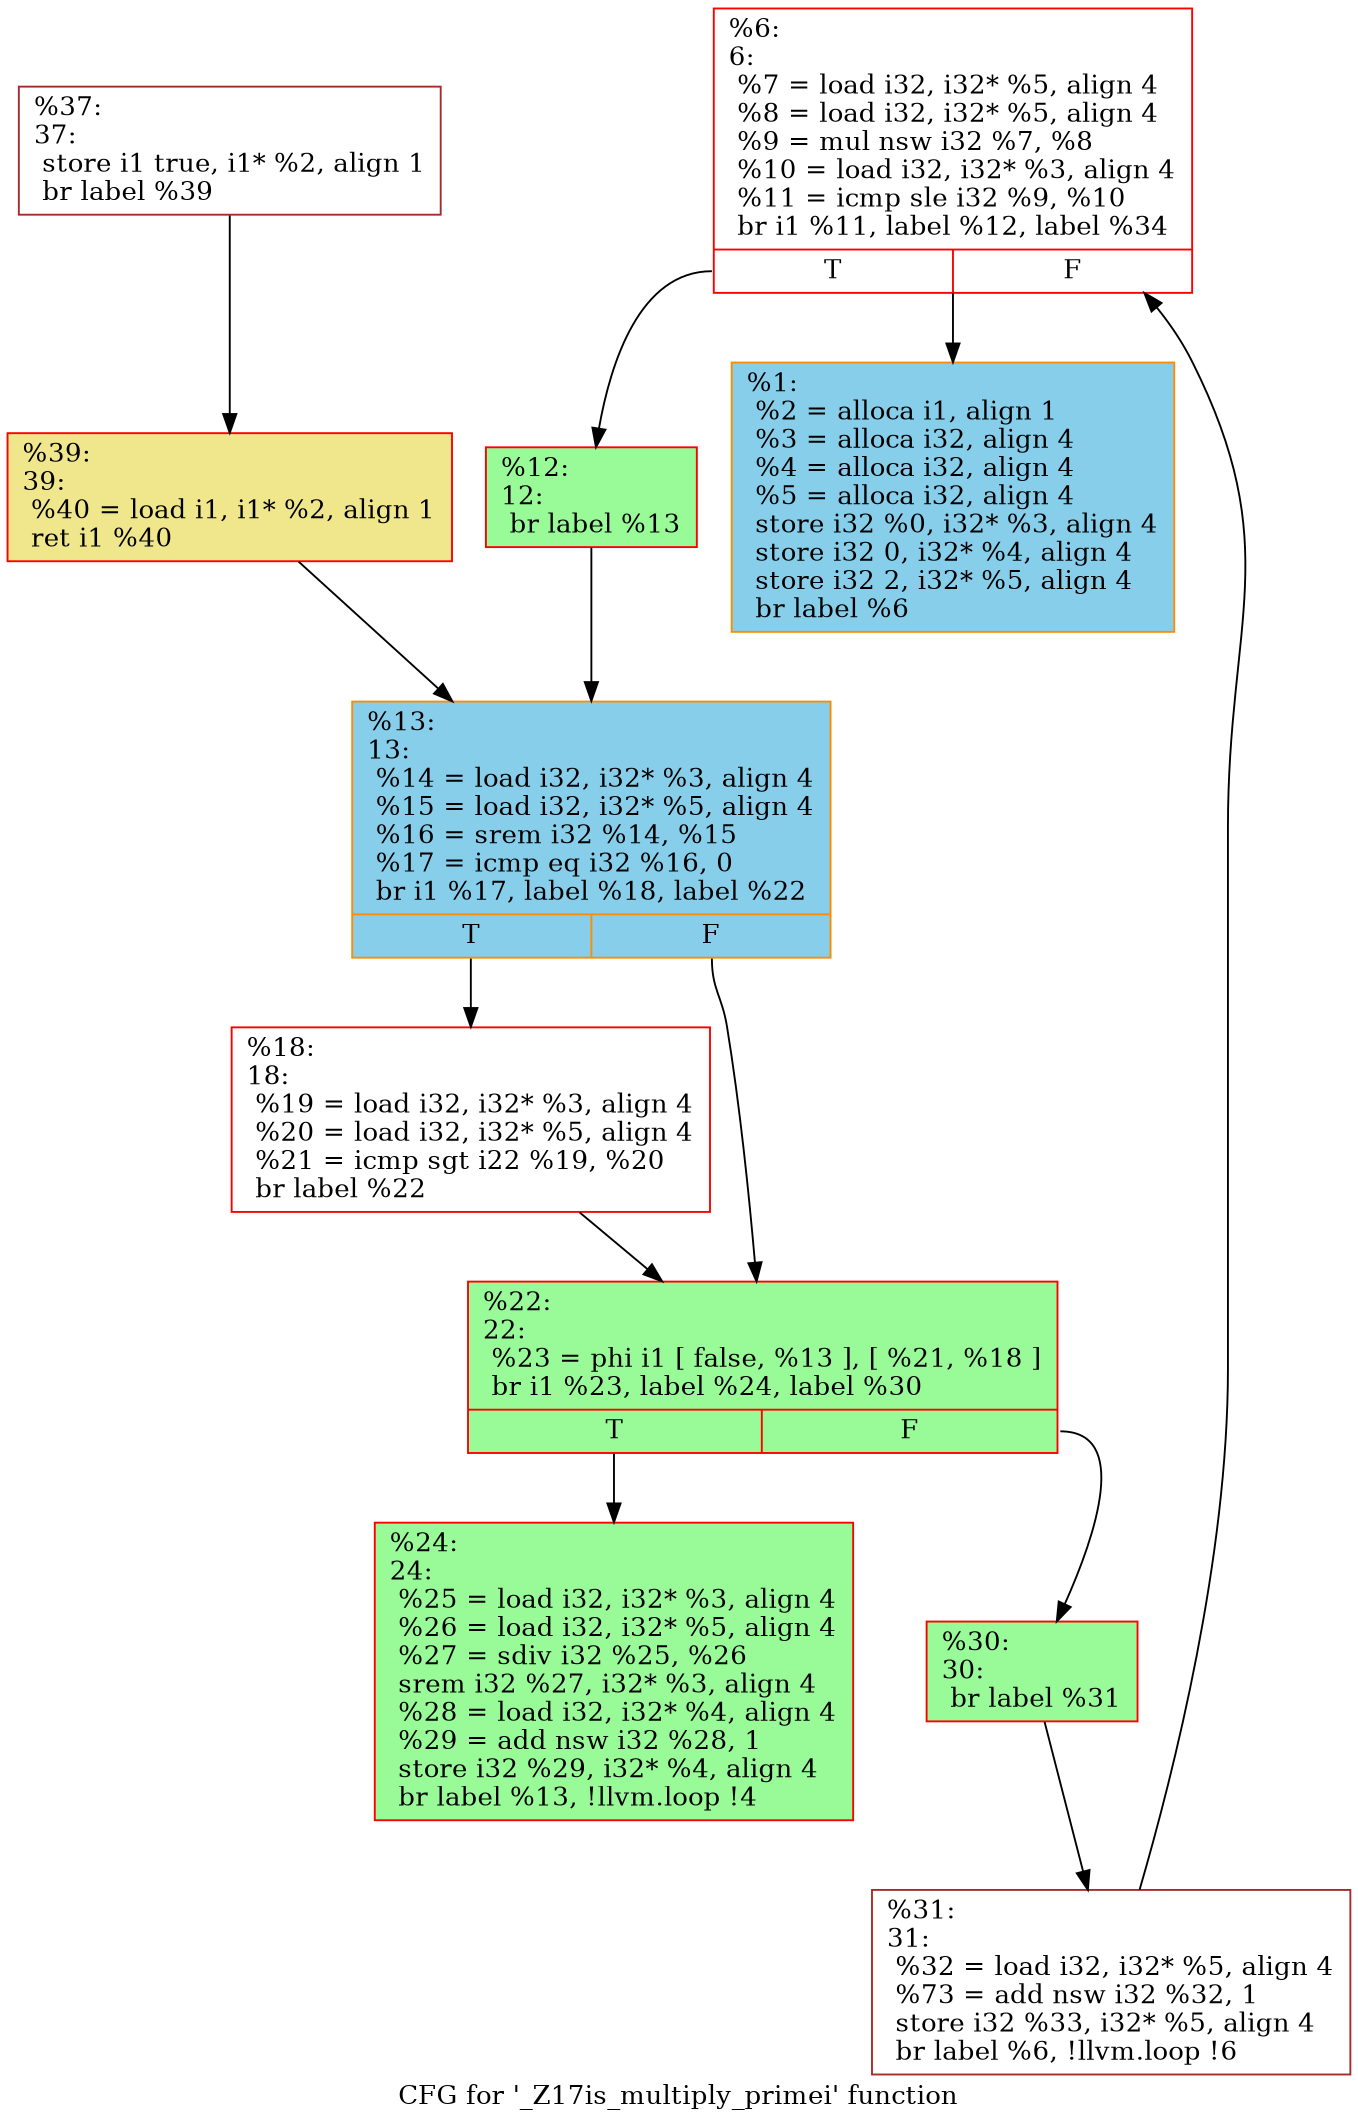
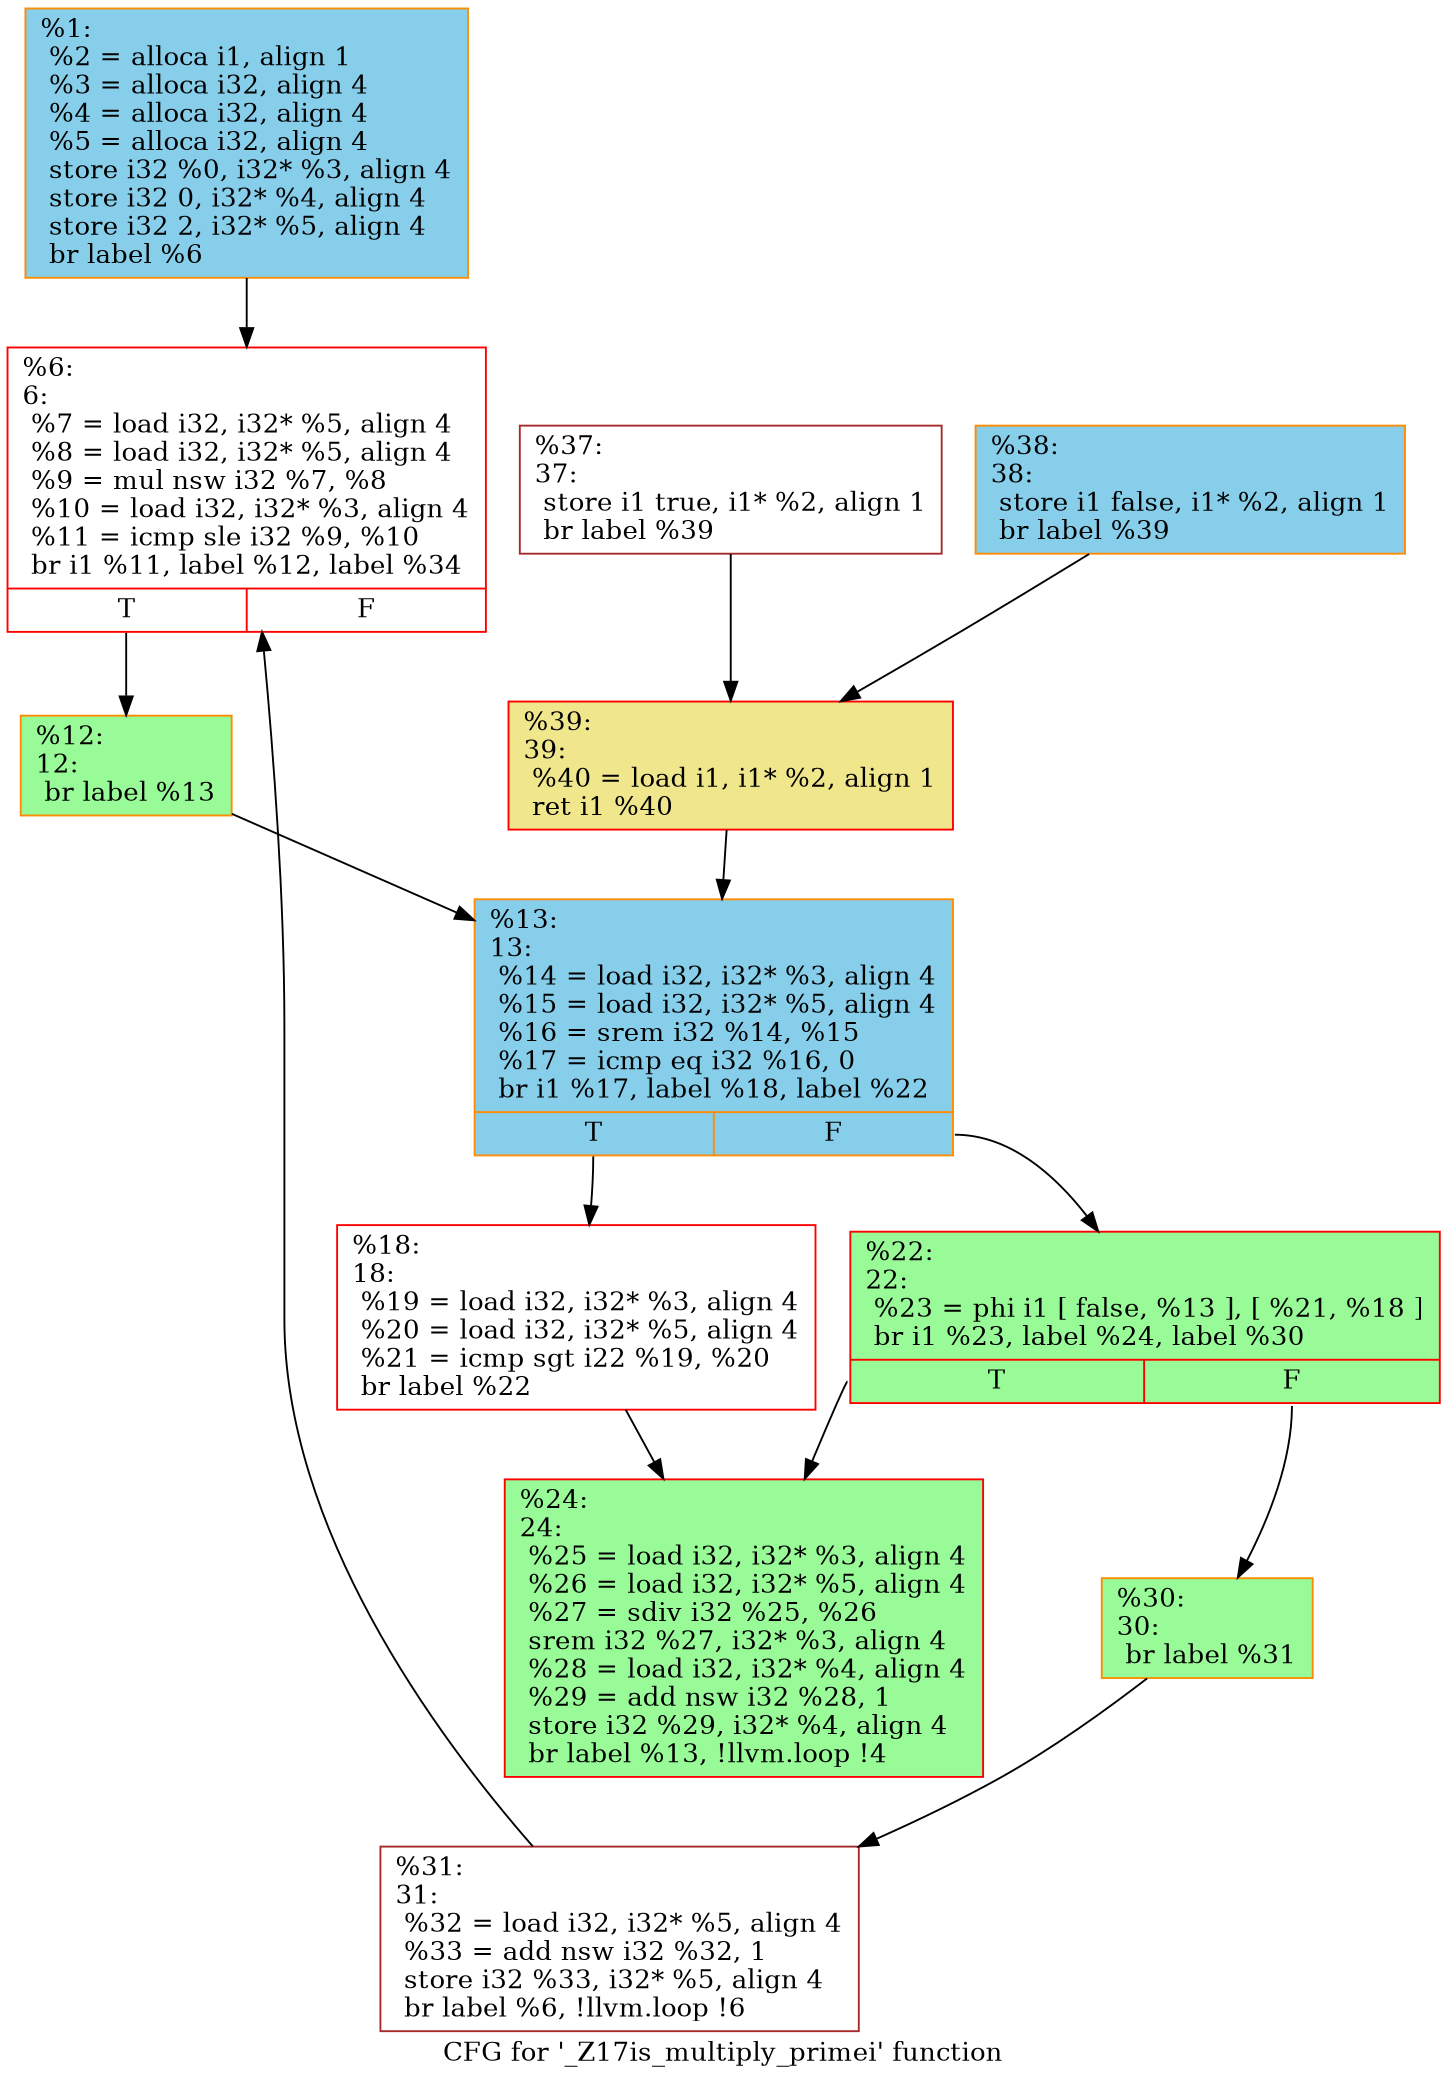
(953, 318) -> (247, 303)
none -> (1190, 490)
(591, 497) -> (126, 766)
(614, 1241) -> (640, 1436)
(1032, 1671) -> (1207, 1628)
(1074, 1995) -> (582, 1952)
